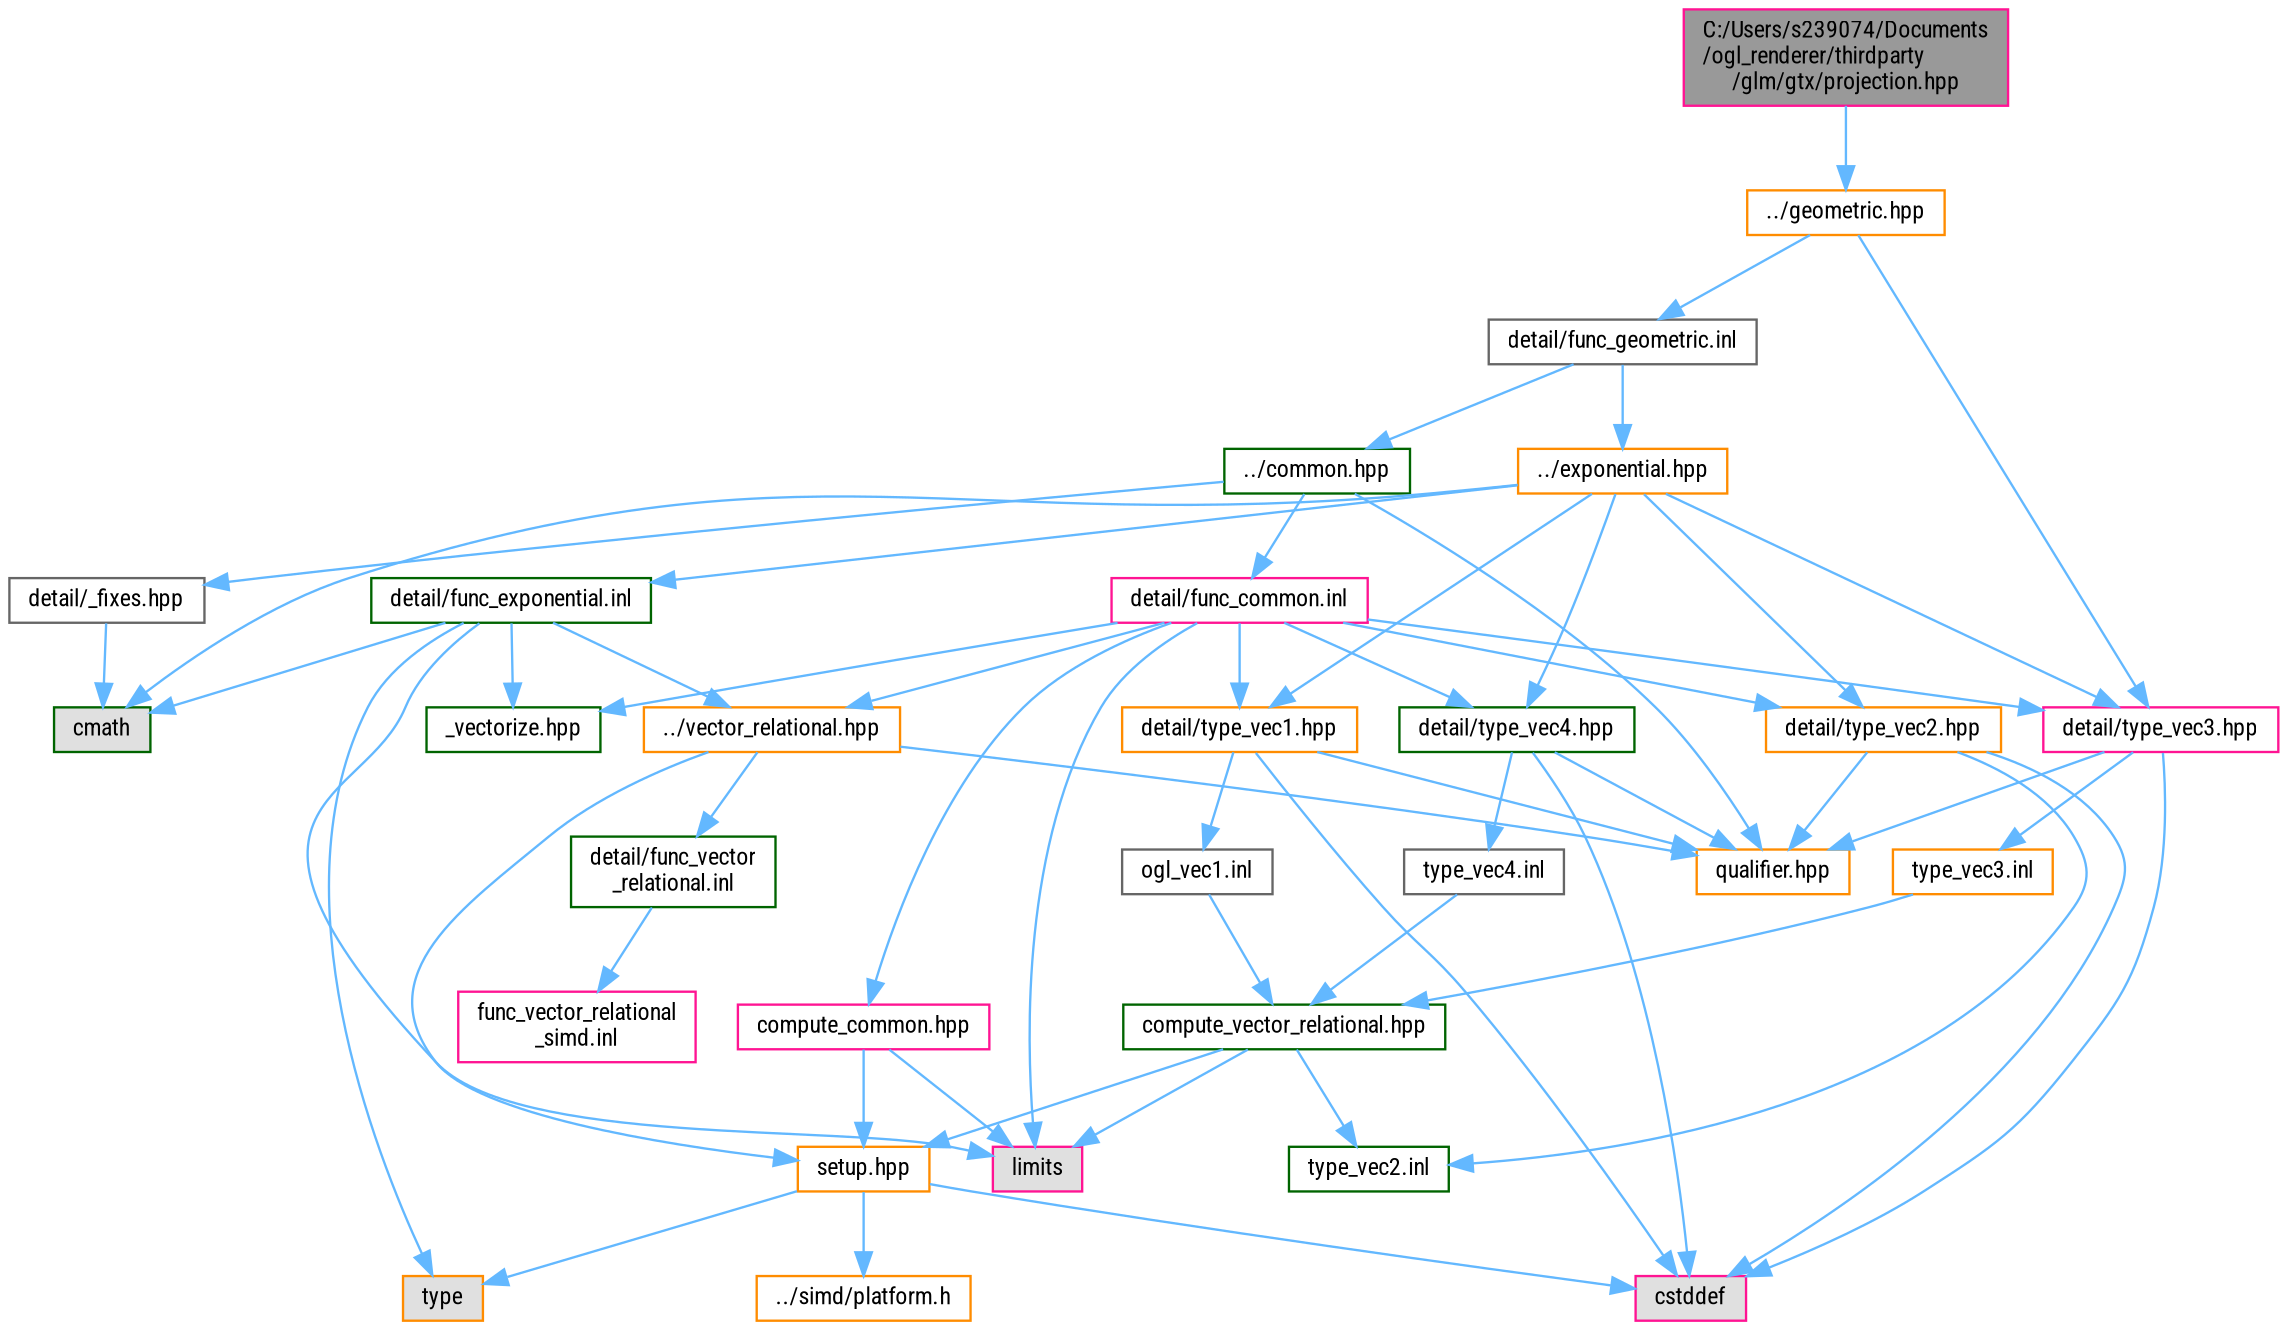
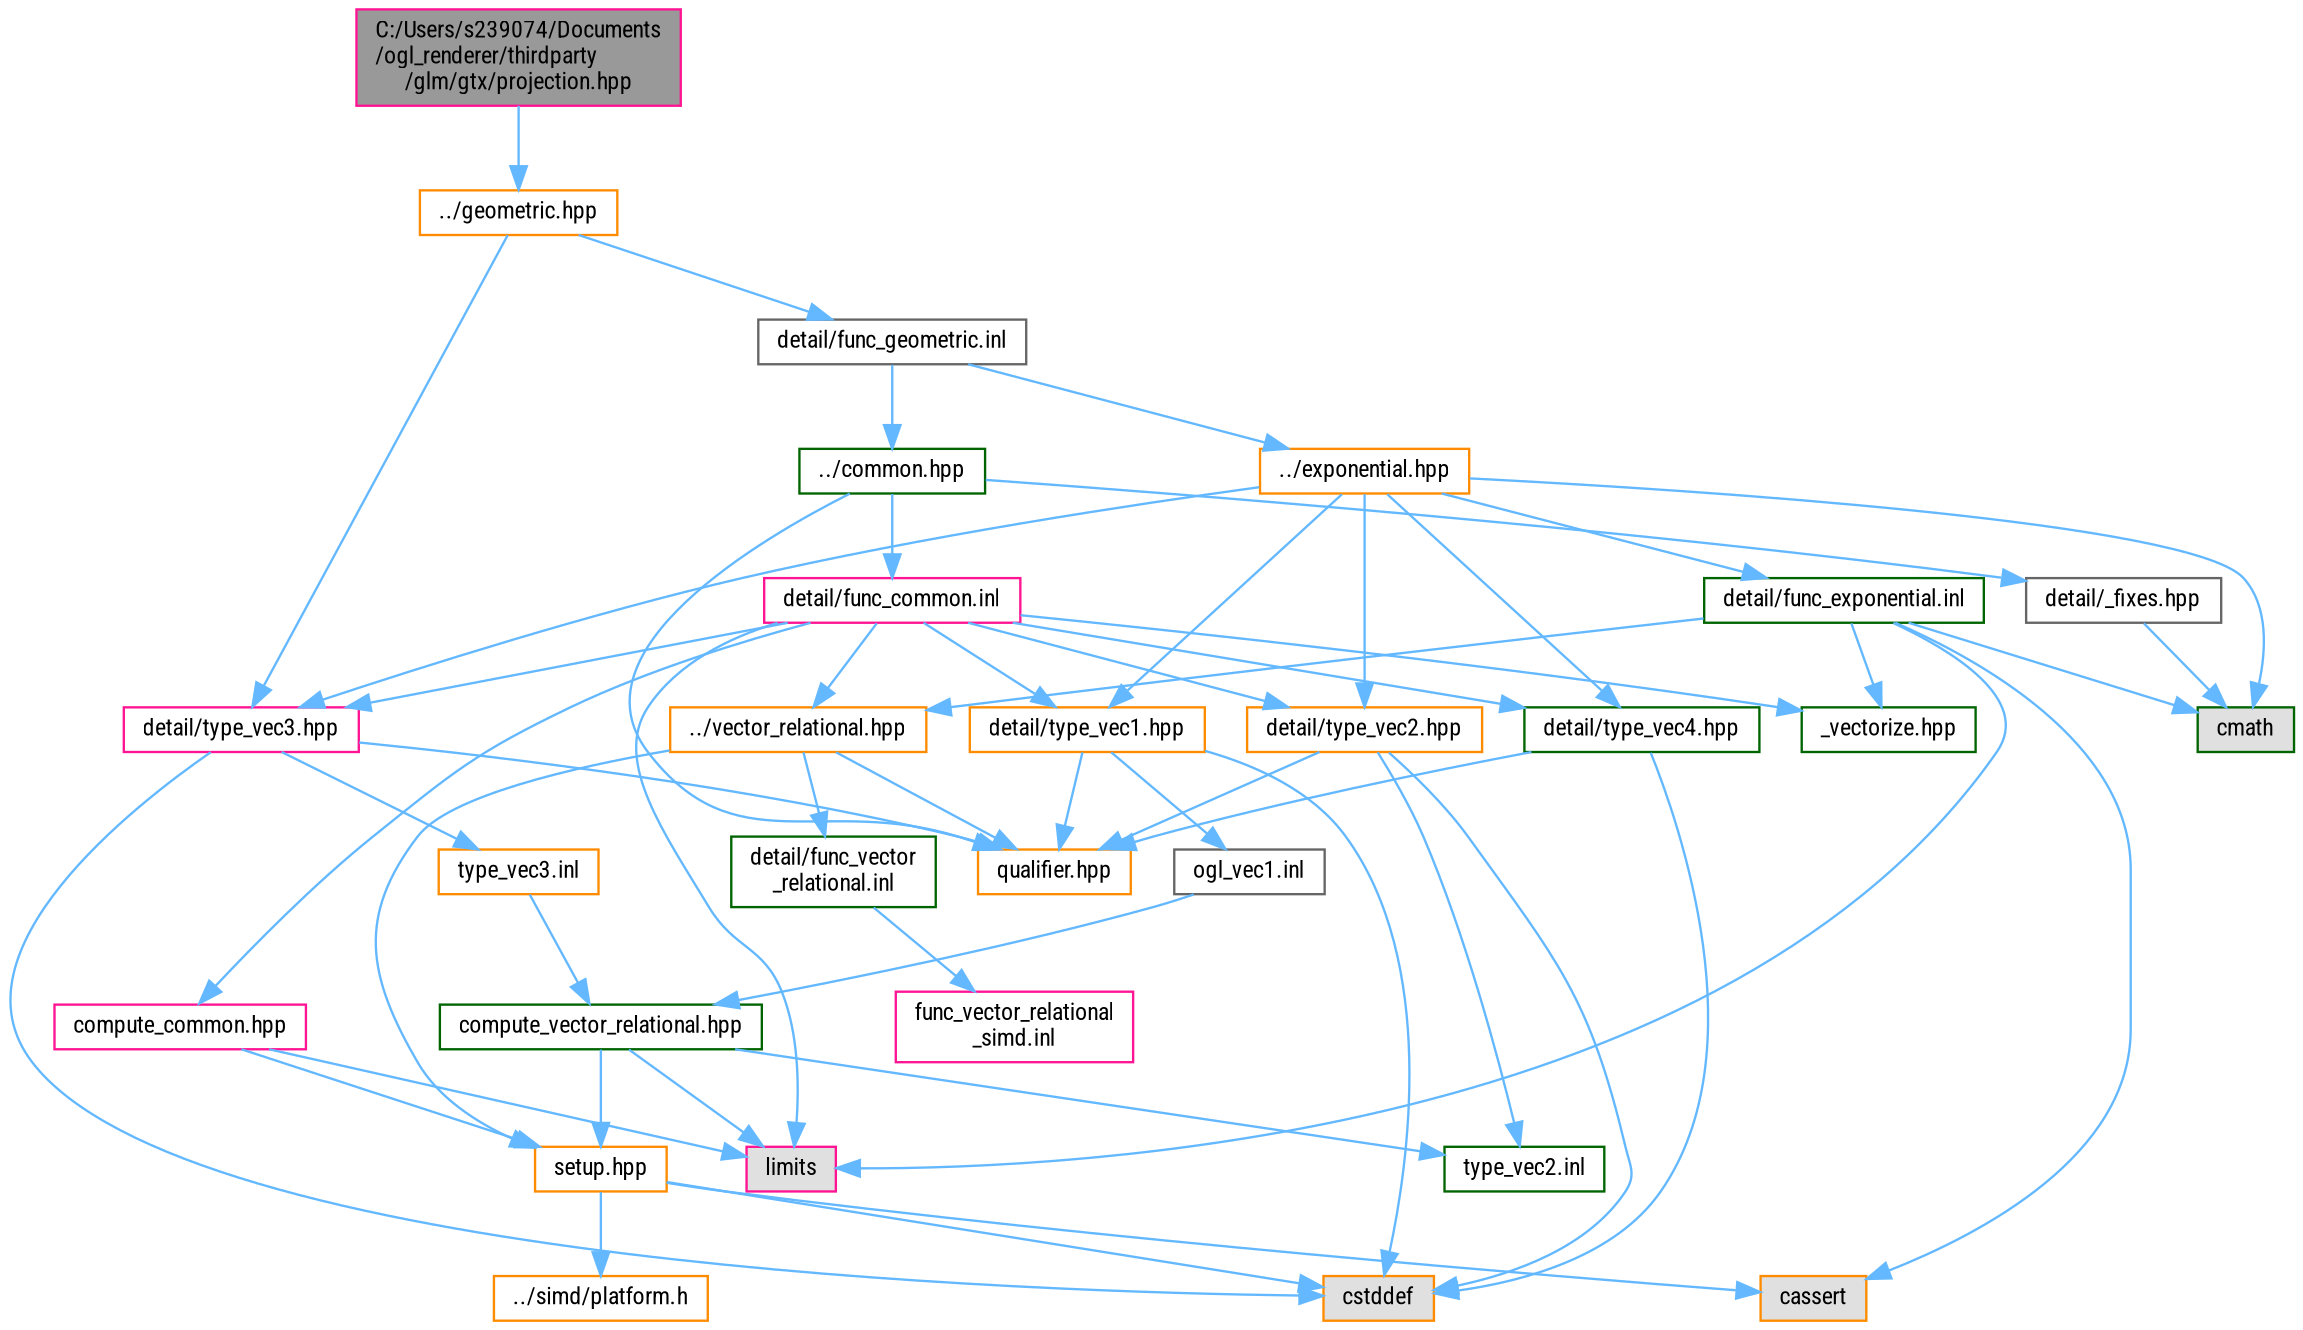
(1484, 872) -> none
(443, 1298) -> (1813, 1298)
(1691, 1298) -> (1379, 1298)
